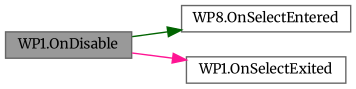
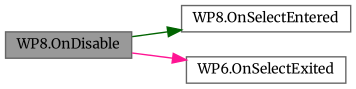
(69, 45) -> (69, 45)
(266, 70) -> (266, 70)
